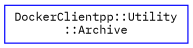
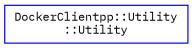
(96, 24) -> (96, 24)
